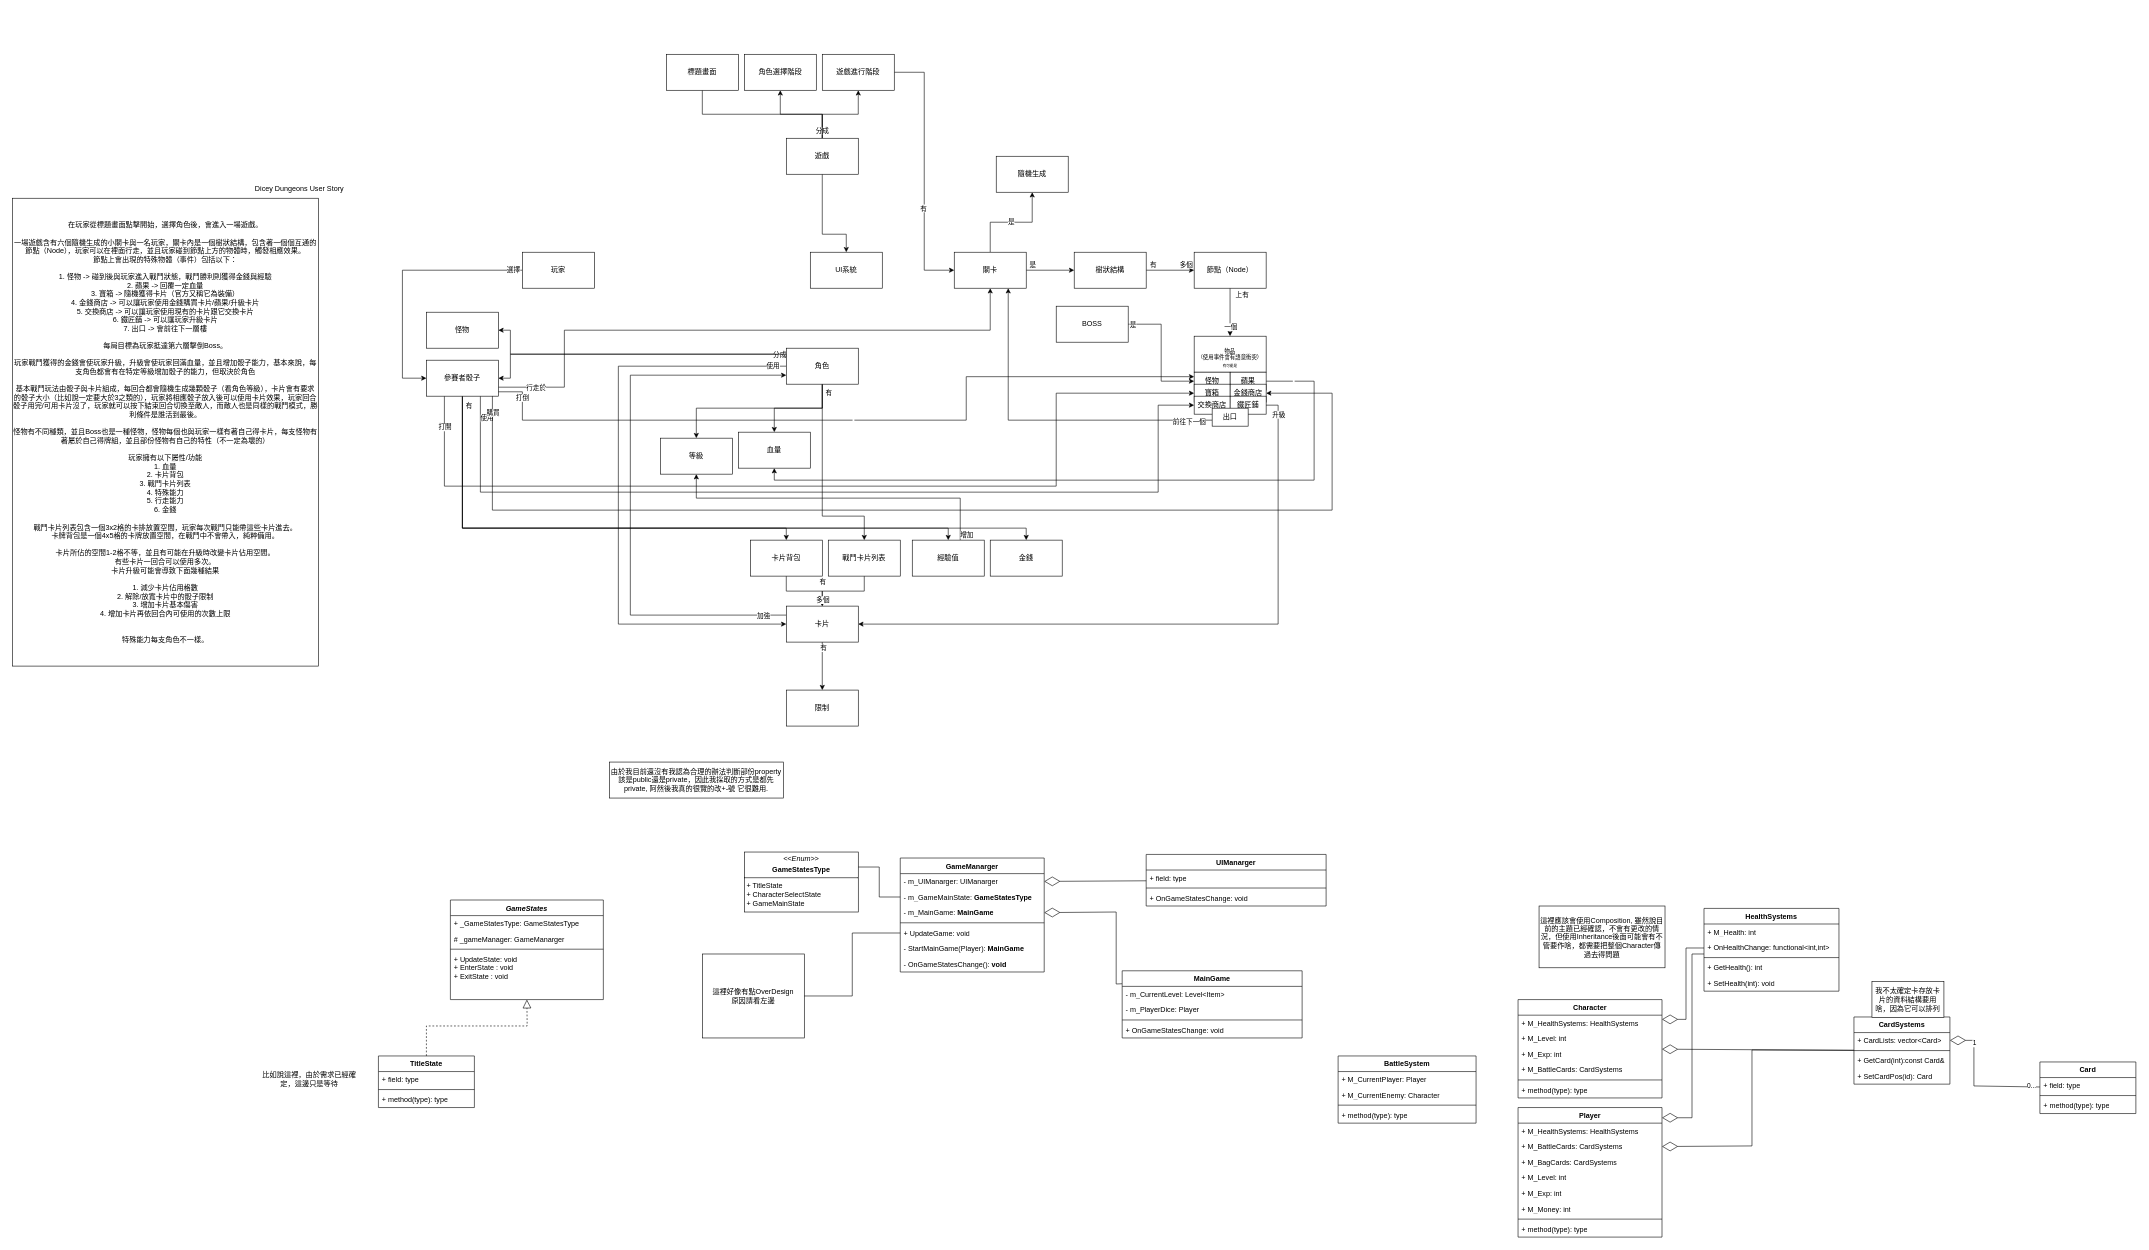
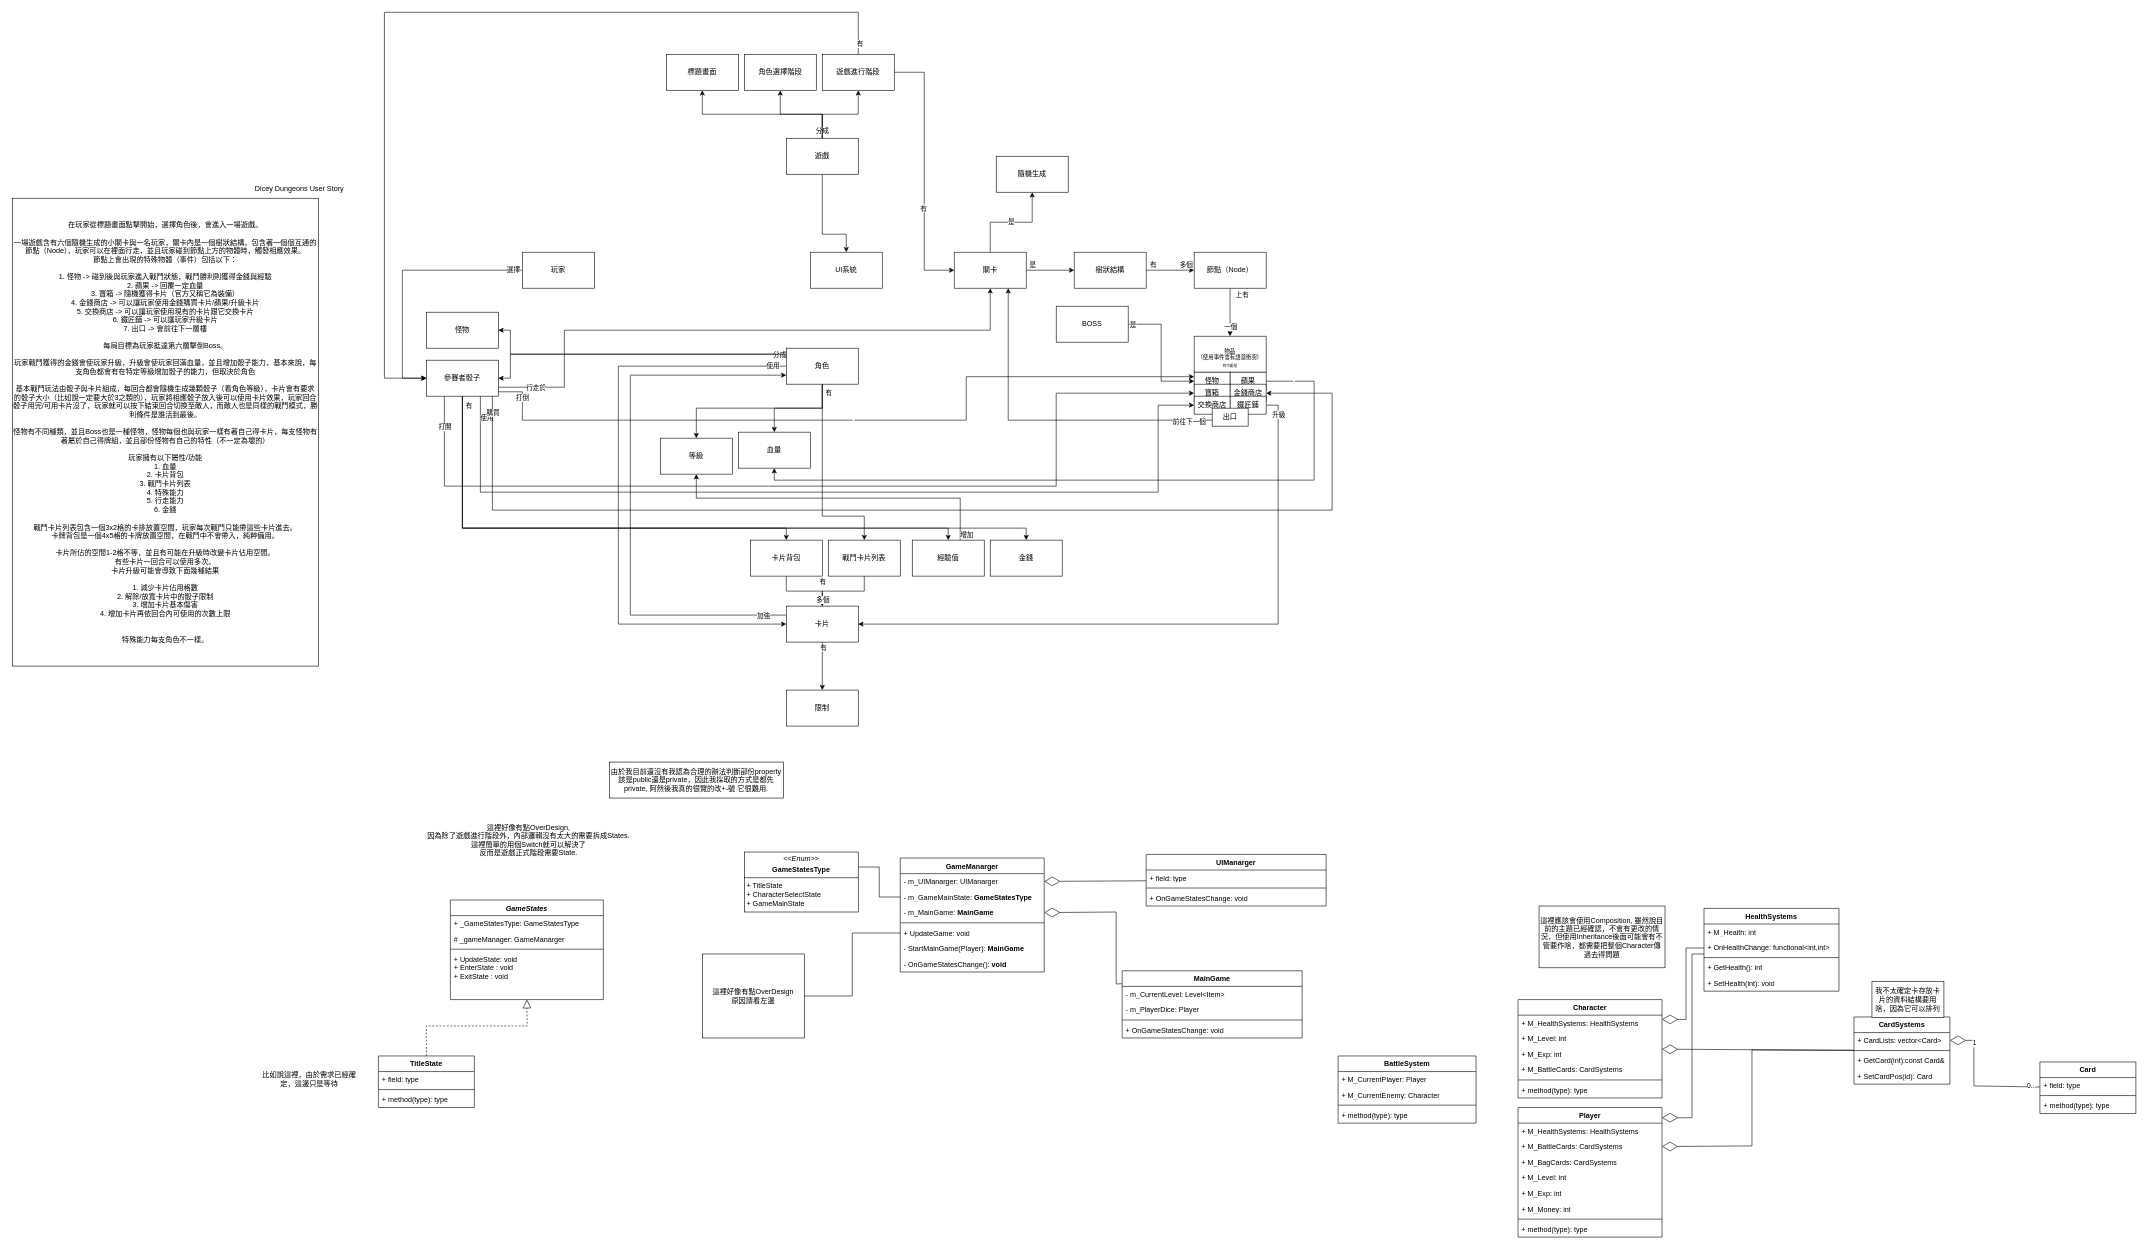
none -> (451, 12)
(702, 93) -> (702, 95)
none -> (528, 840)
